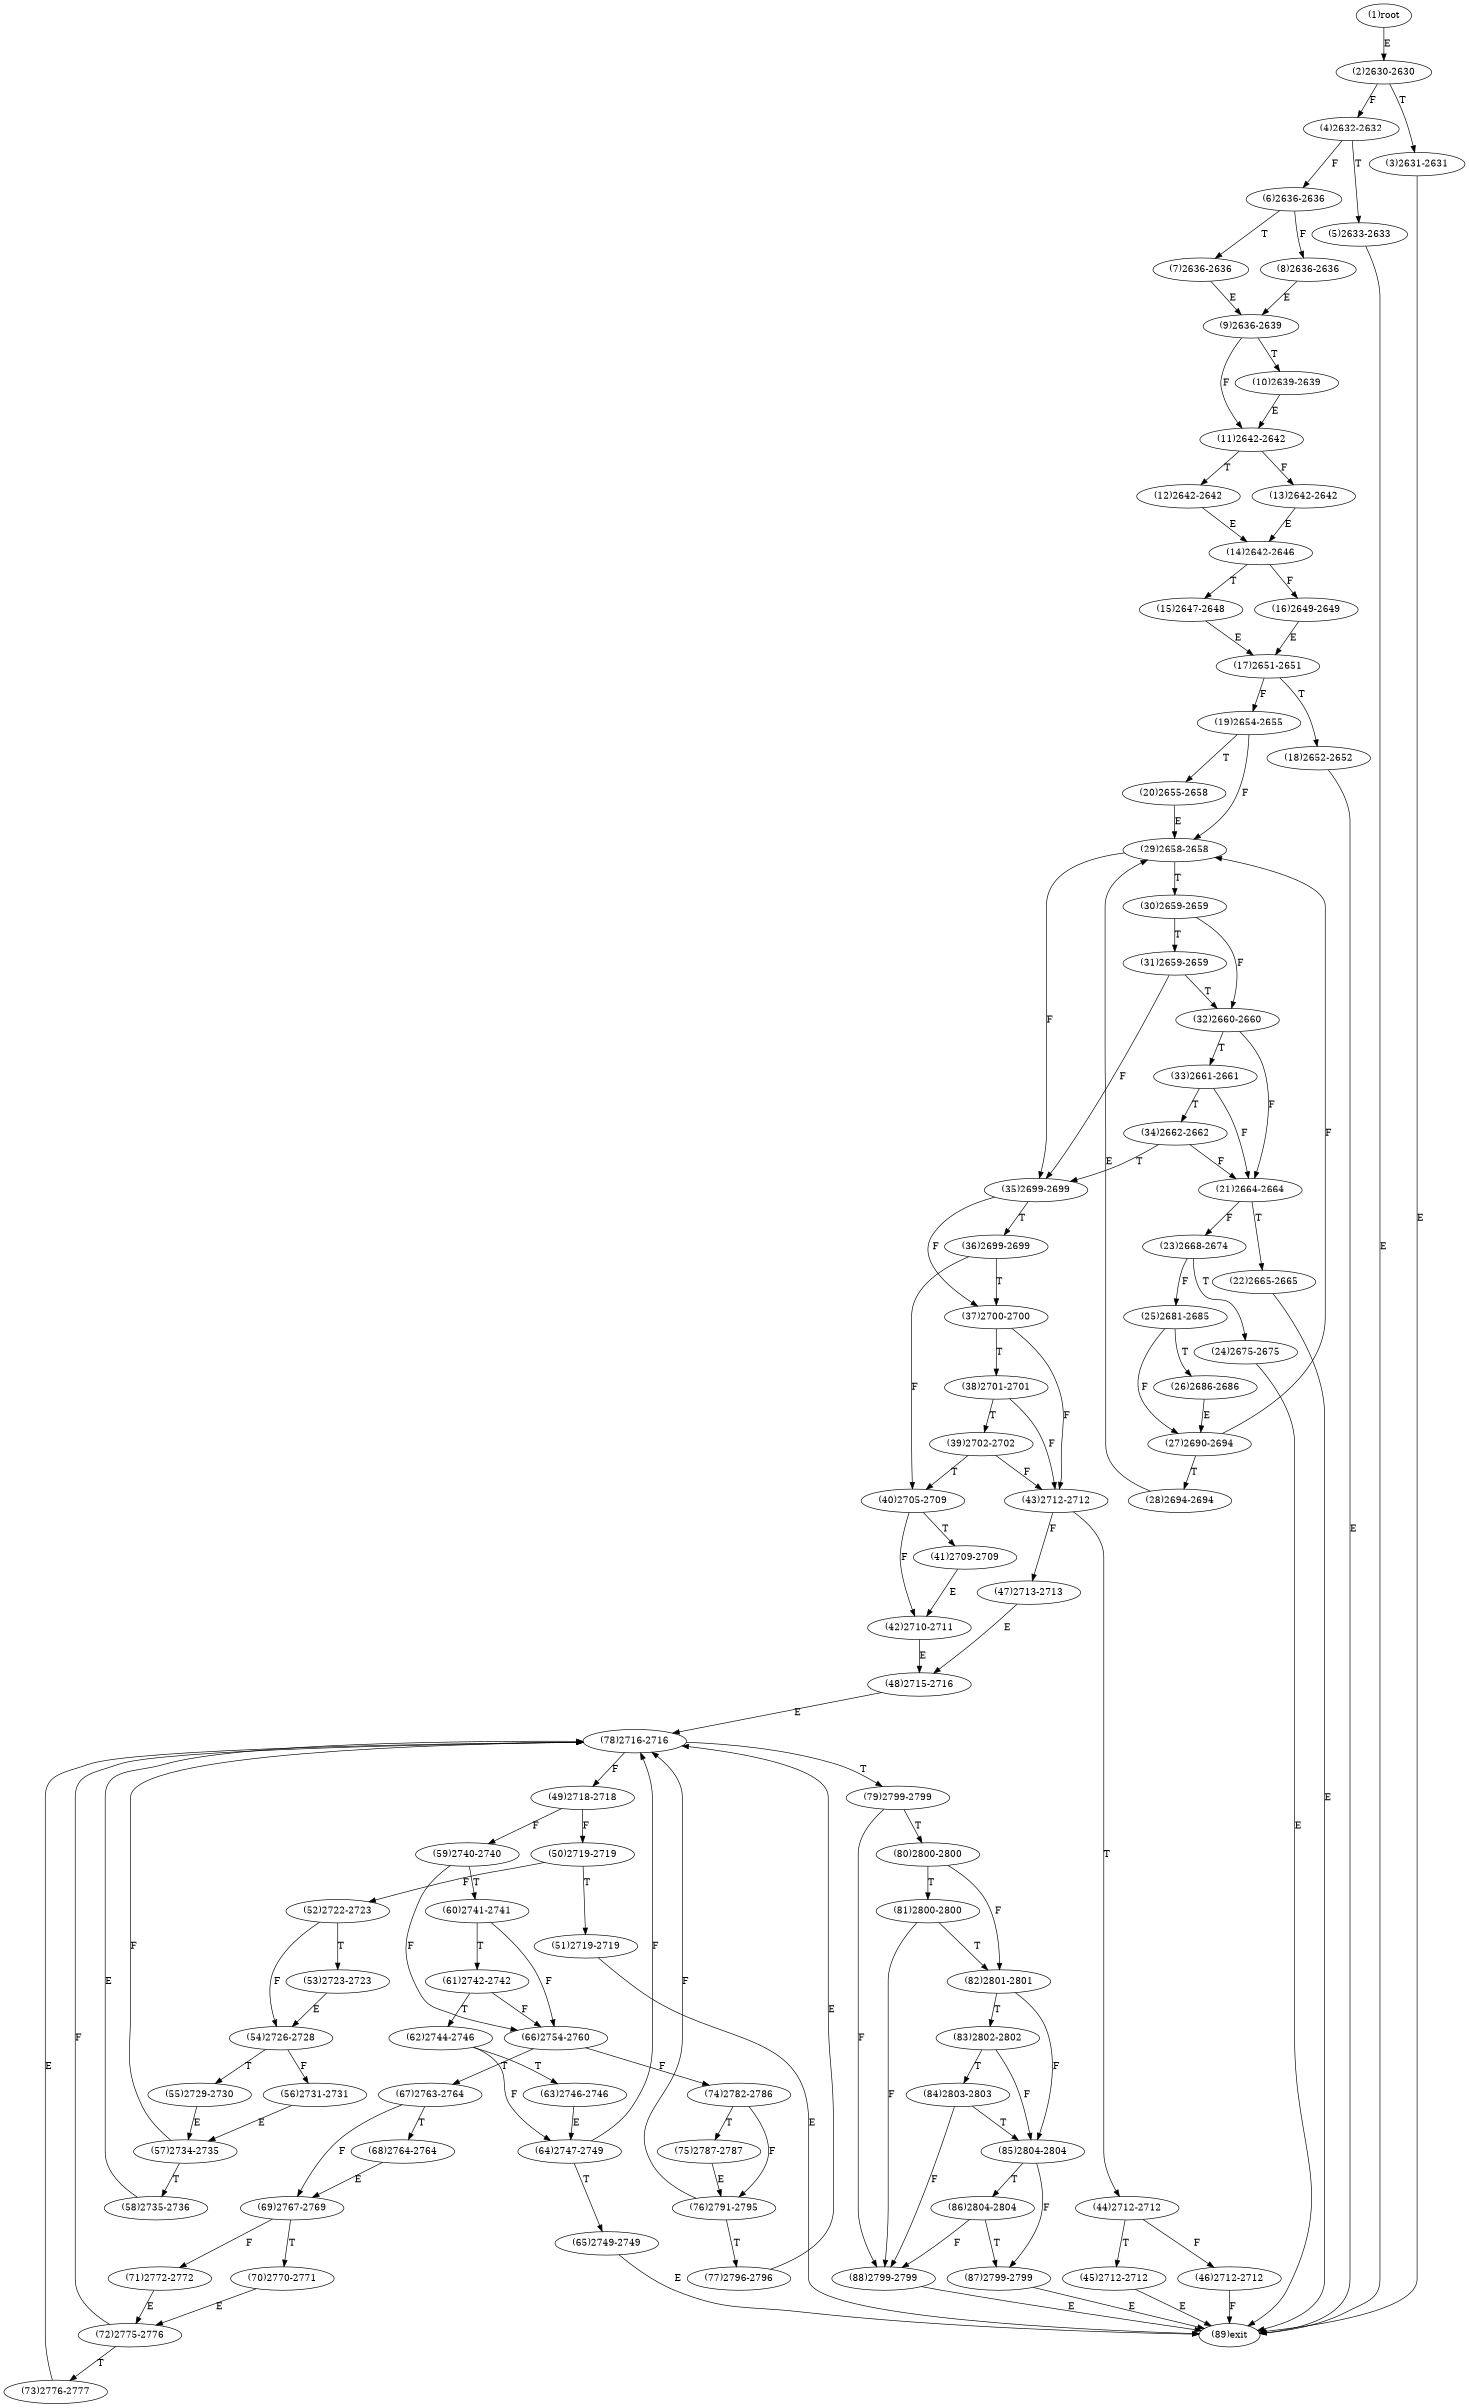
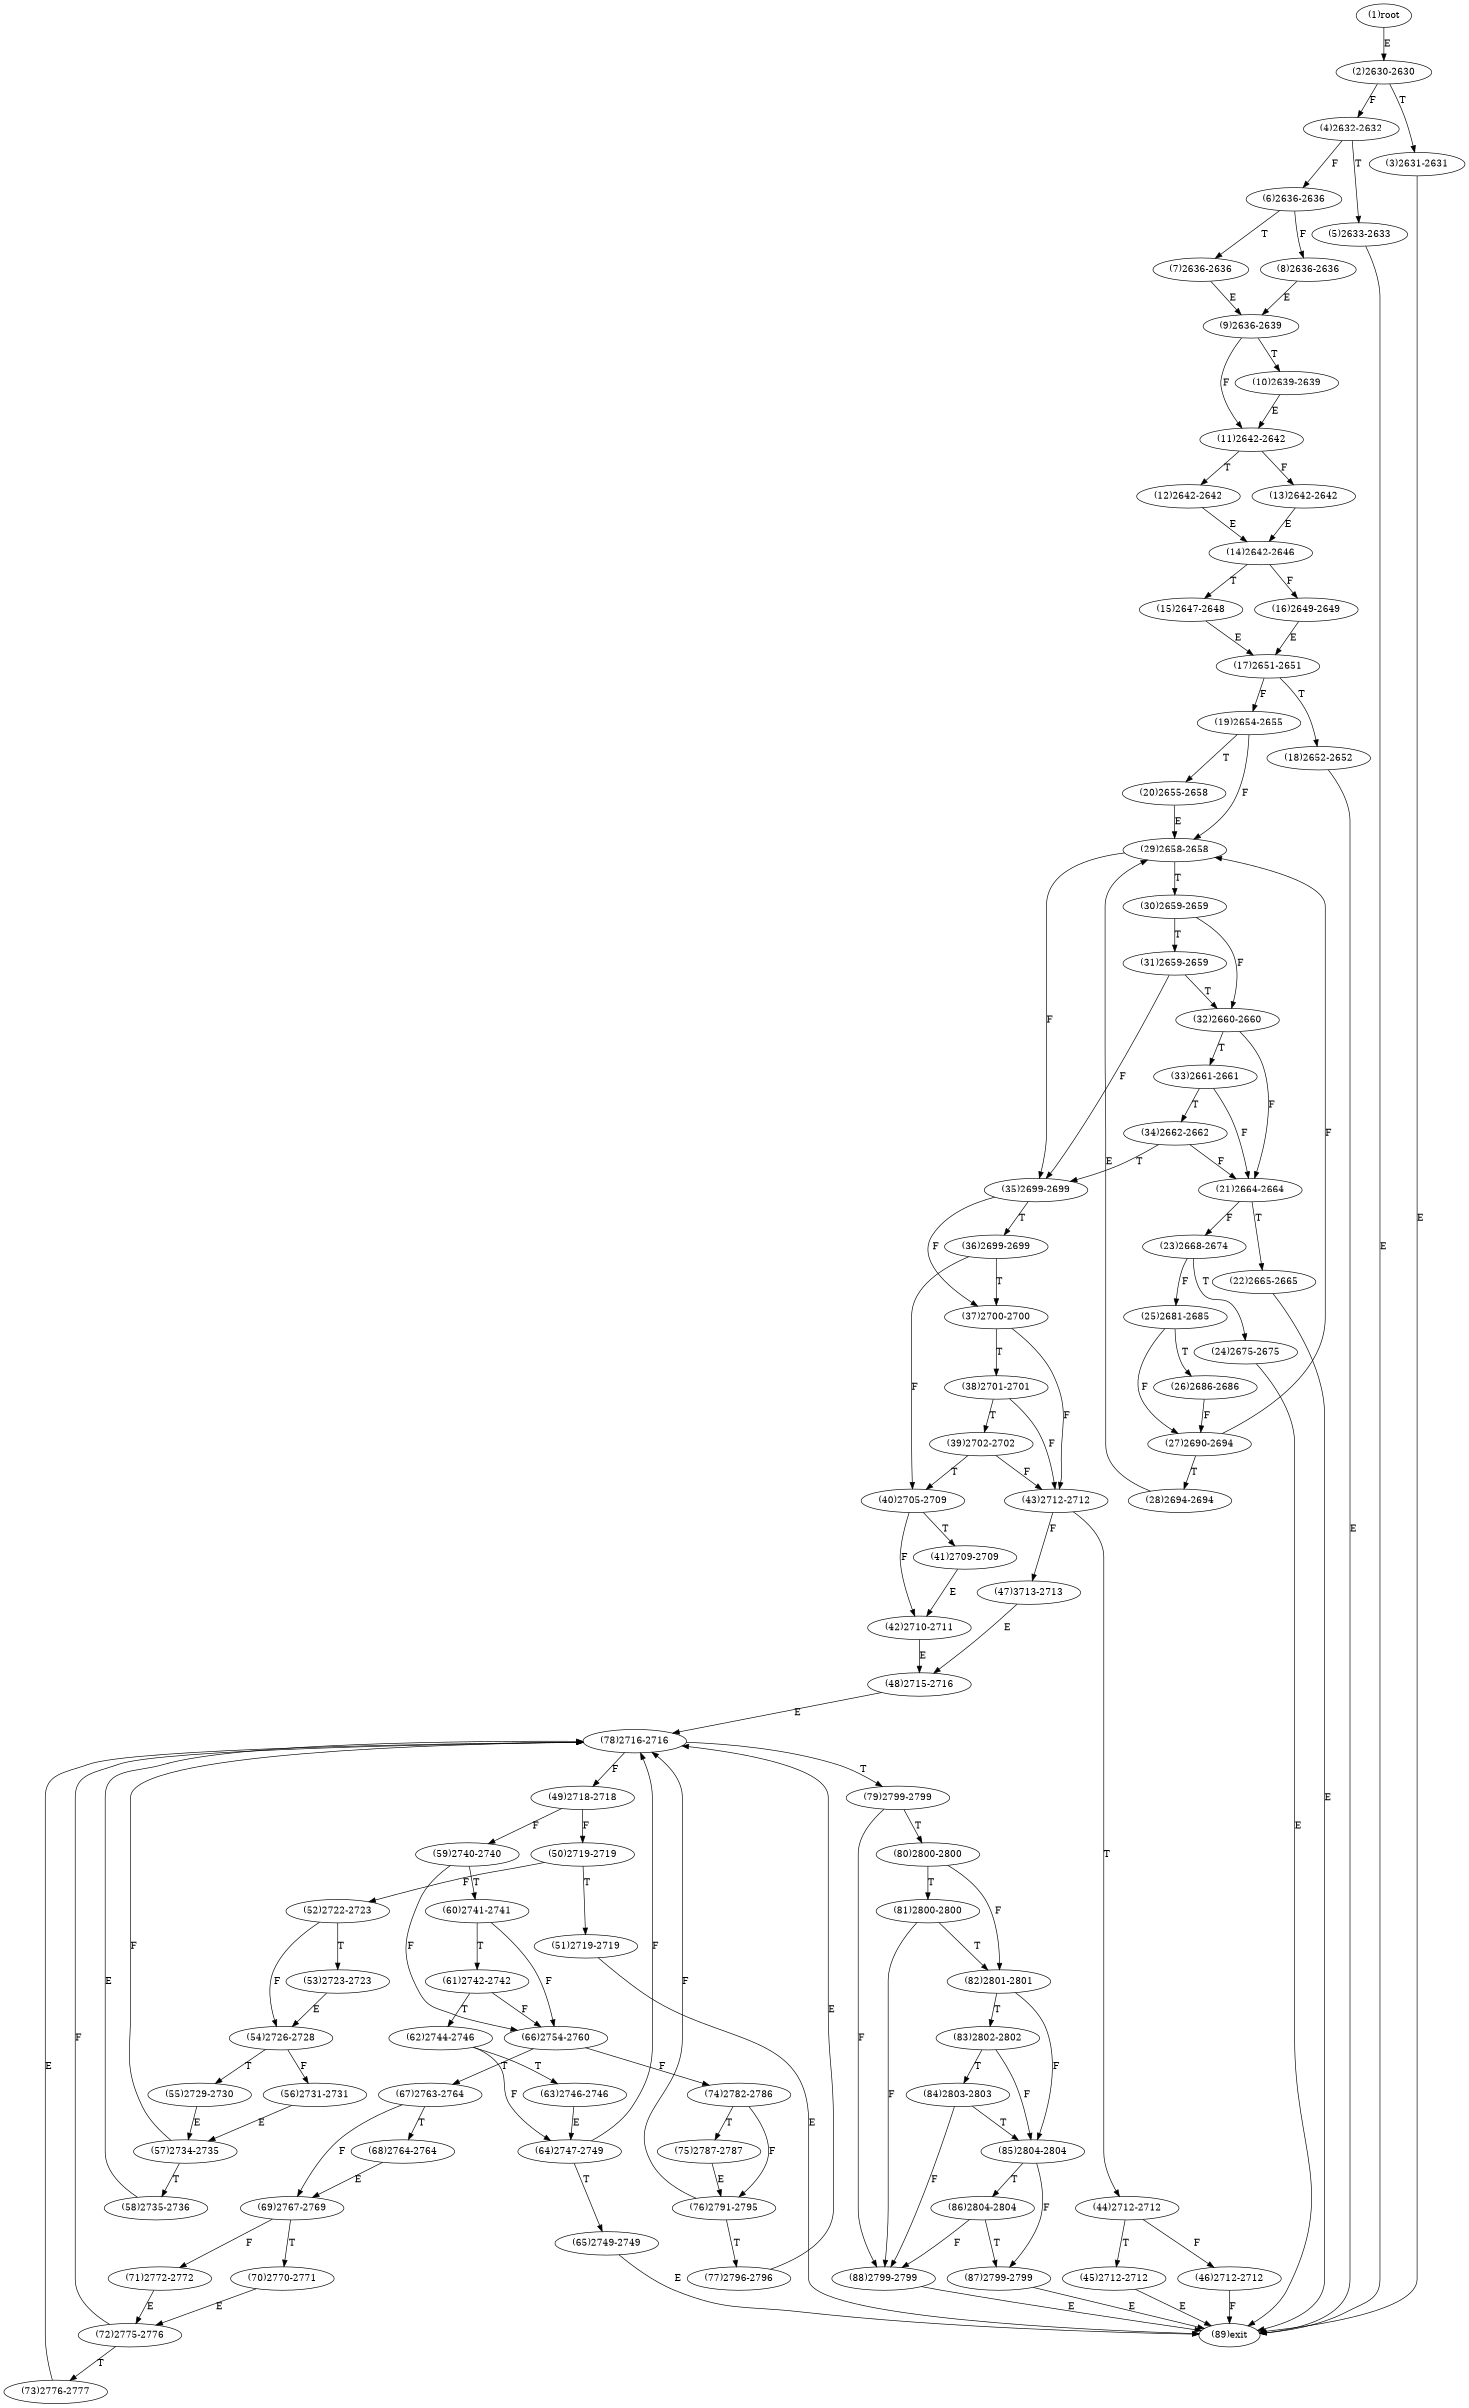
(1207, 1416) -> (1207, 1416)
(1029, 1593) -> (1029, 1593)
